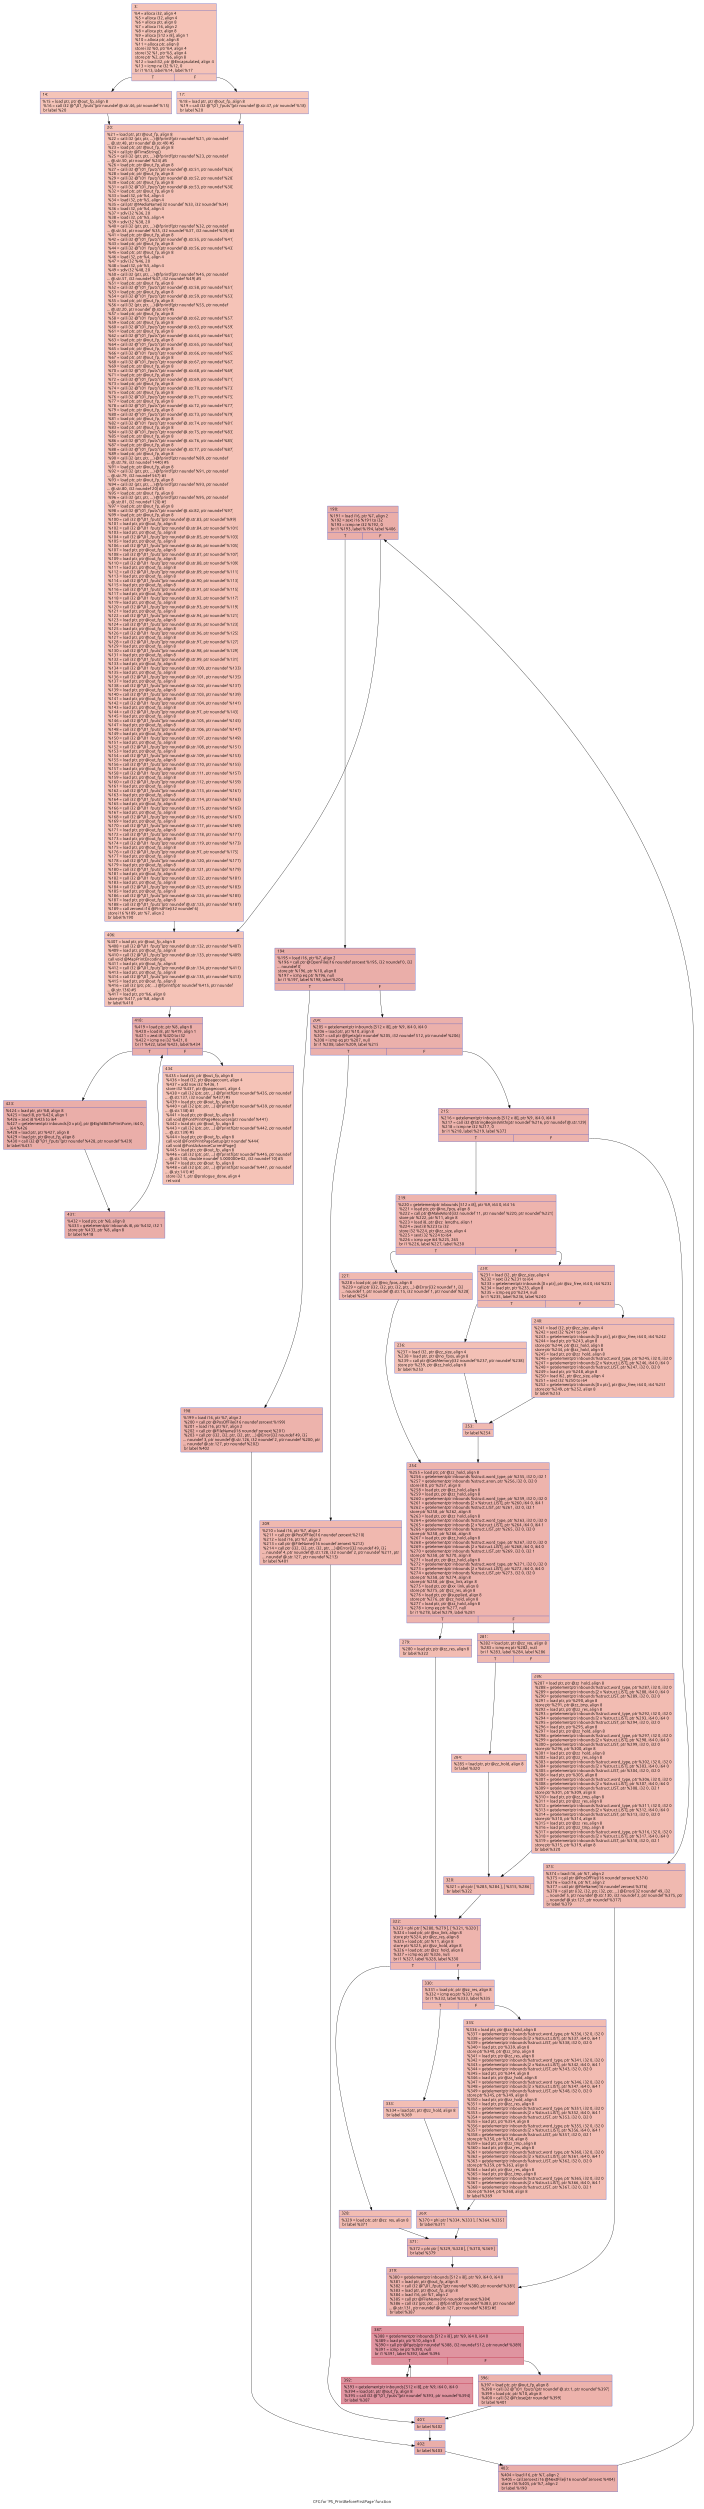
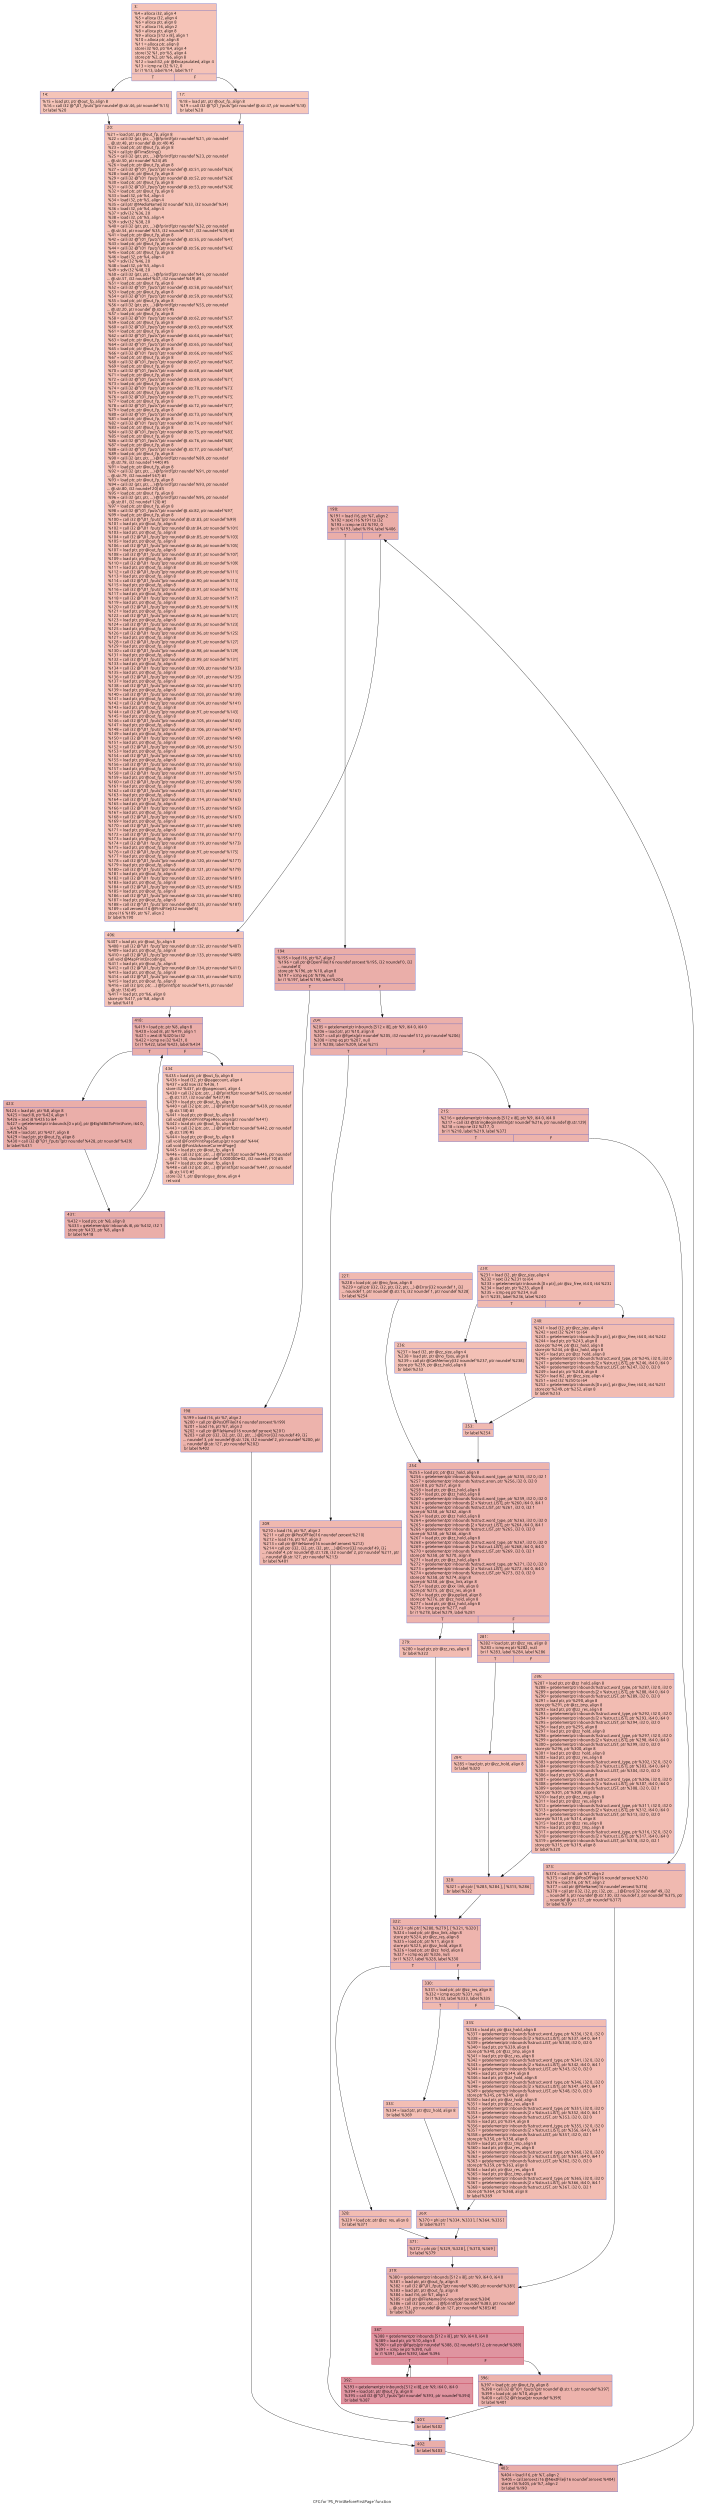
(476, 1225) -> none
